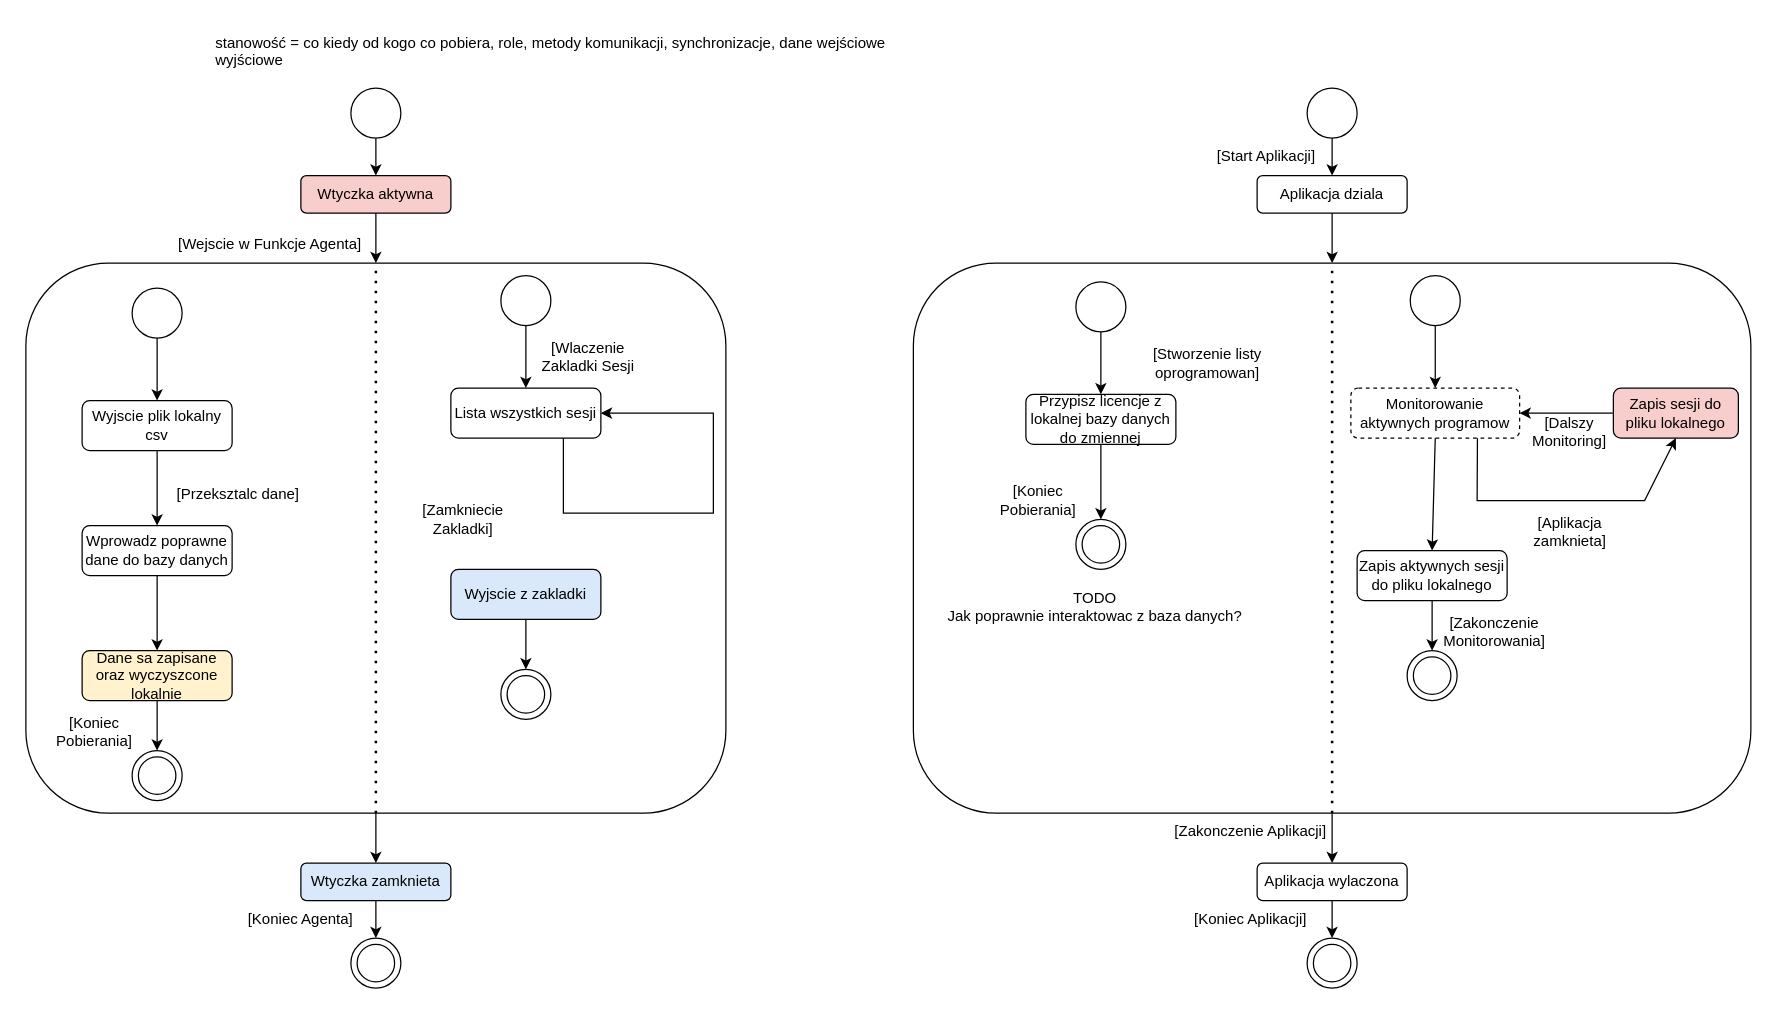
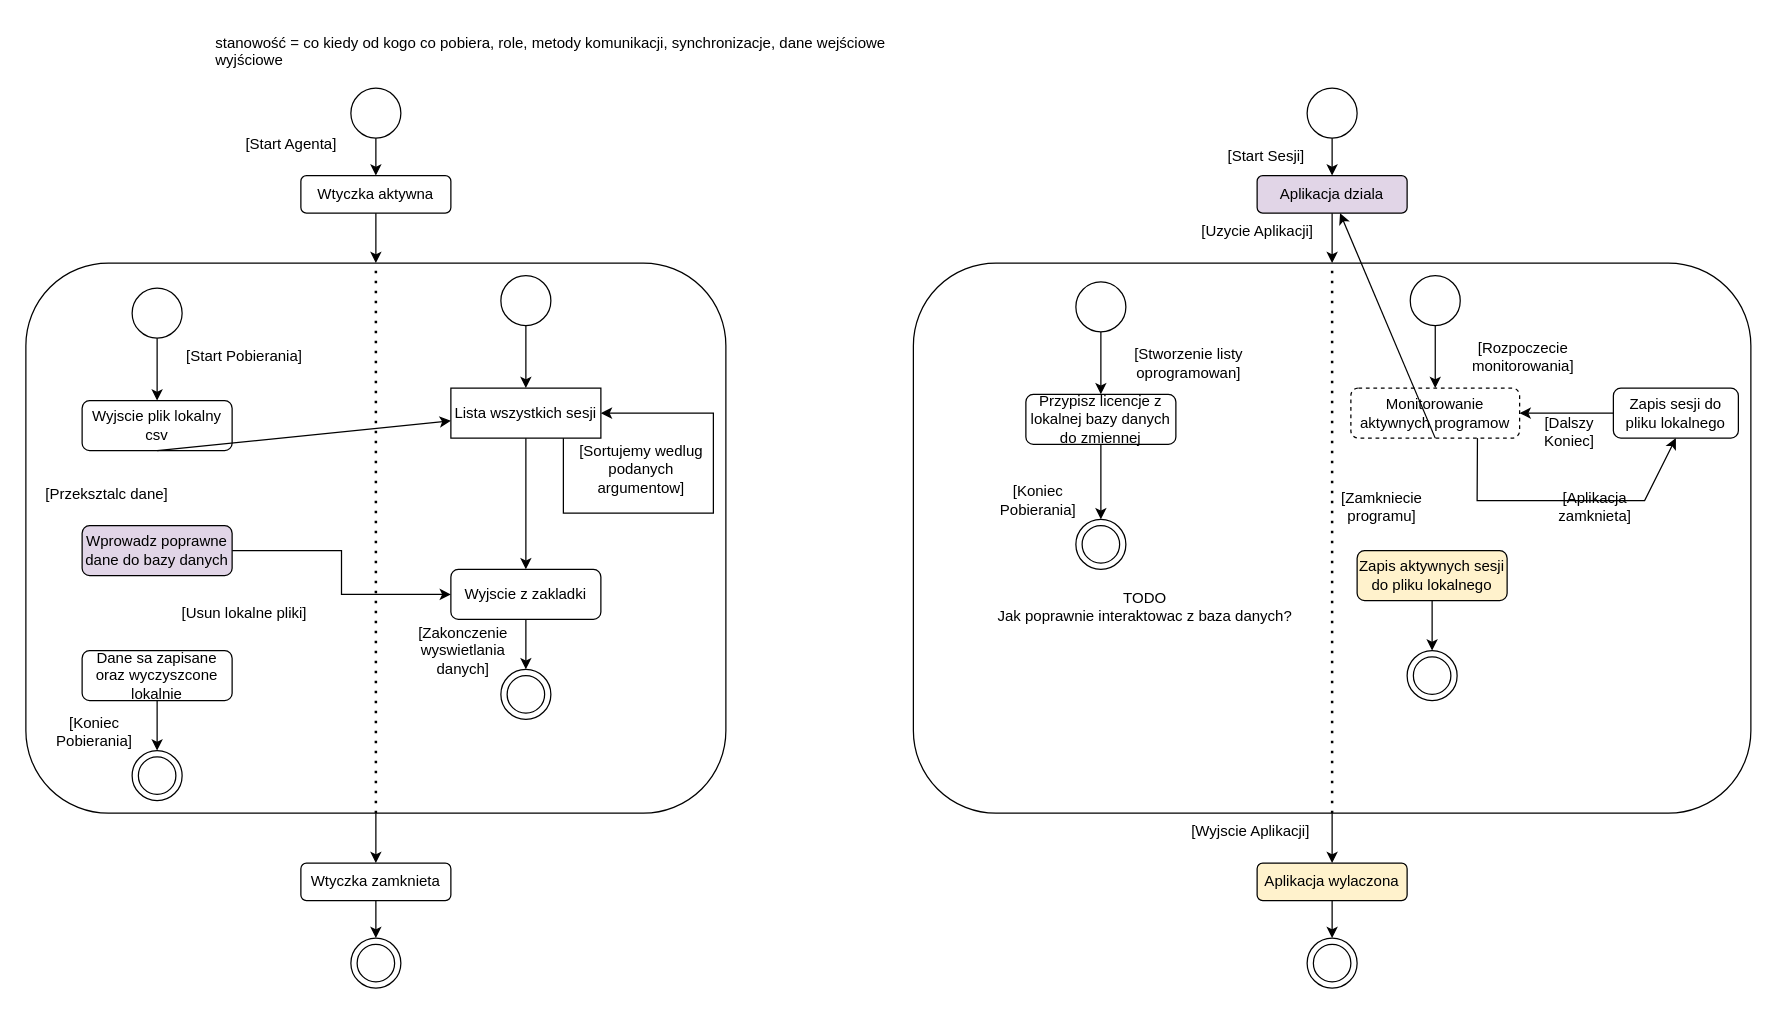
none -> (291, 144)
(1266, 157) -> (1266, 157)
(376, 194) -> (376, 194)
(1332, 194) -> (1332, 194)
none -> (1257, 232)
(269, 244) -> none
none -> (244, 357)
(588, 357) -> none
none -> (1523, 357)
(1207, 363) -> (1188, 363)
(526, 413) -> (526, 413)
(1676, 413) -> (1676, 413)
(1569, 432) -> (1569, 432)
none -> (641, 469)
(157, 484) -> (299, 436)
(1434, 490) -> (1389, 329)
(238, 494) -> (107, 494)
none -> (526, 499)
none -> (1382, 507)
(463, 519) -> none
(1569, 532) -> (1594, 507)
(157, 551) -> (157, 551)
(1432, 576) -> (1432, 576)
(526, 594) -> (526, 594)
(1094, 607) -> (1144, 607)
(157, 609) -> (341, 568)
none -> (244, 613)
(1494, 632) -> none
none -> (463, 651)
(157, 676) -> (157, 676)
(1251, 832) -> (1251, 832)
(376, 882) -> (376, 882)
(1332, 882) -> (1332, 882)
(301, 919) -> none
(1251, 919) -> none
